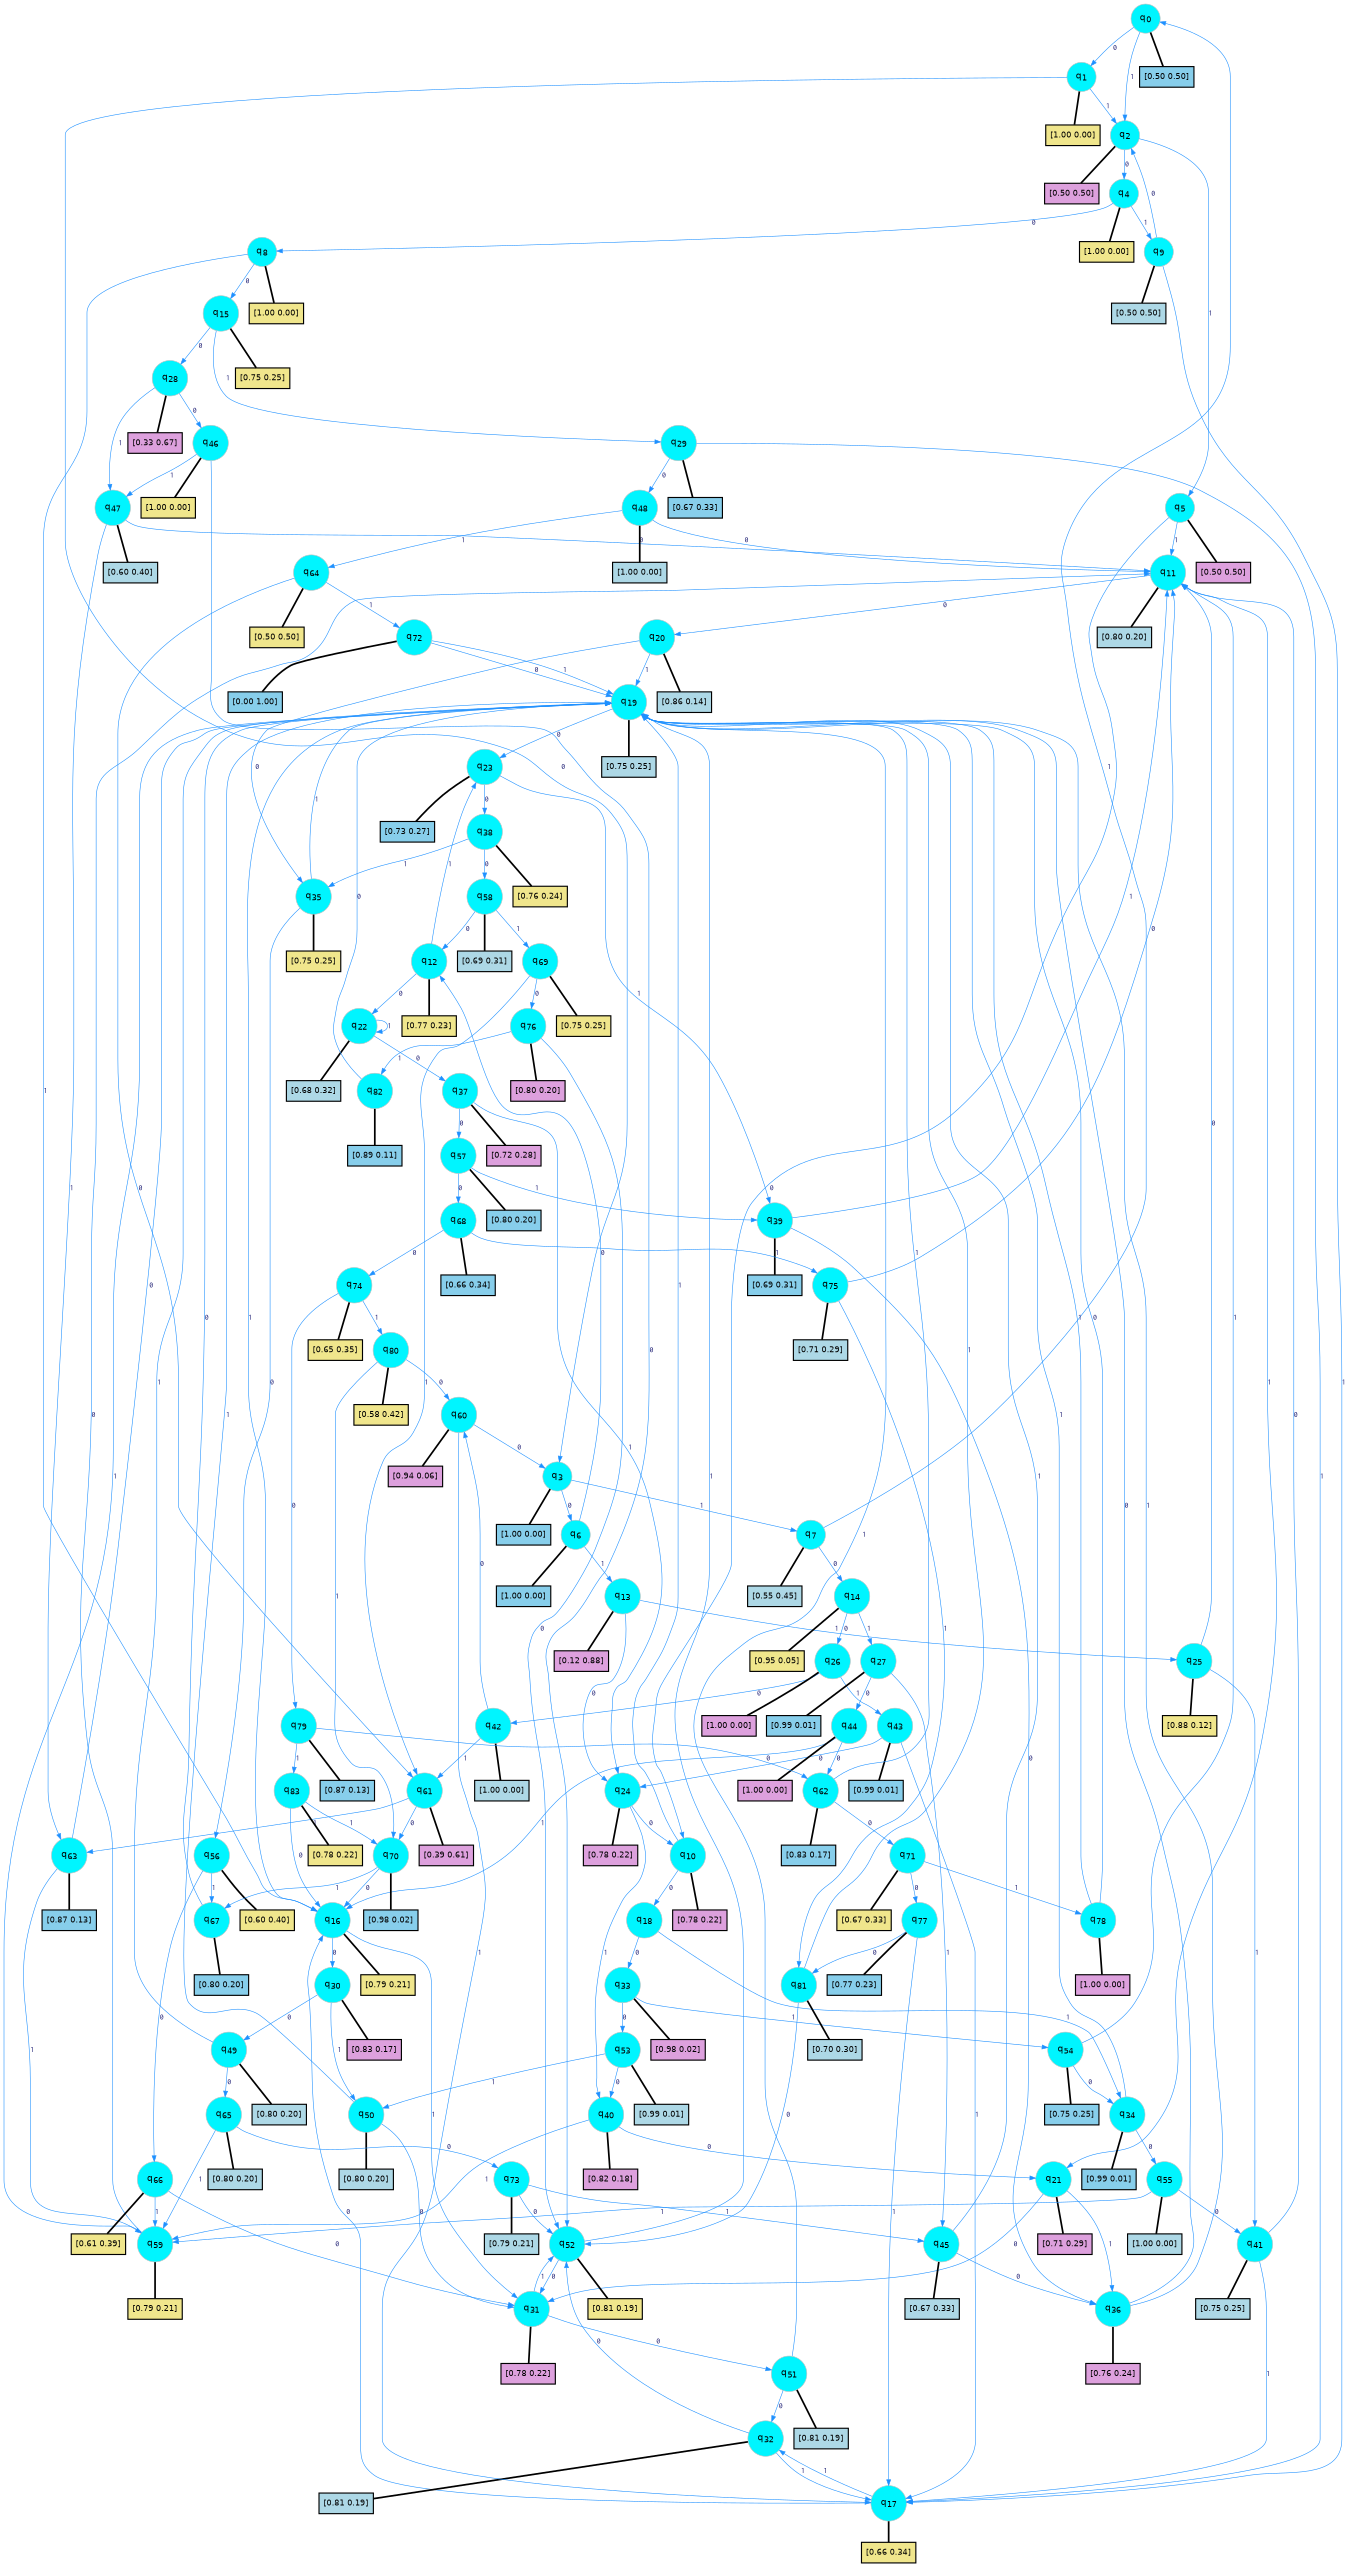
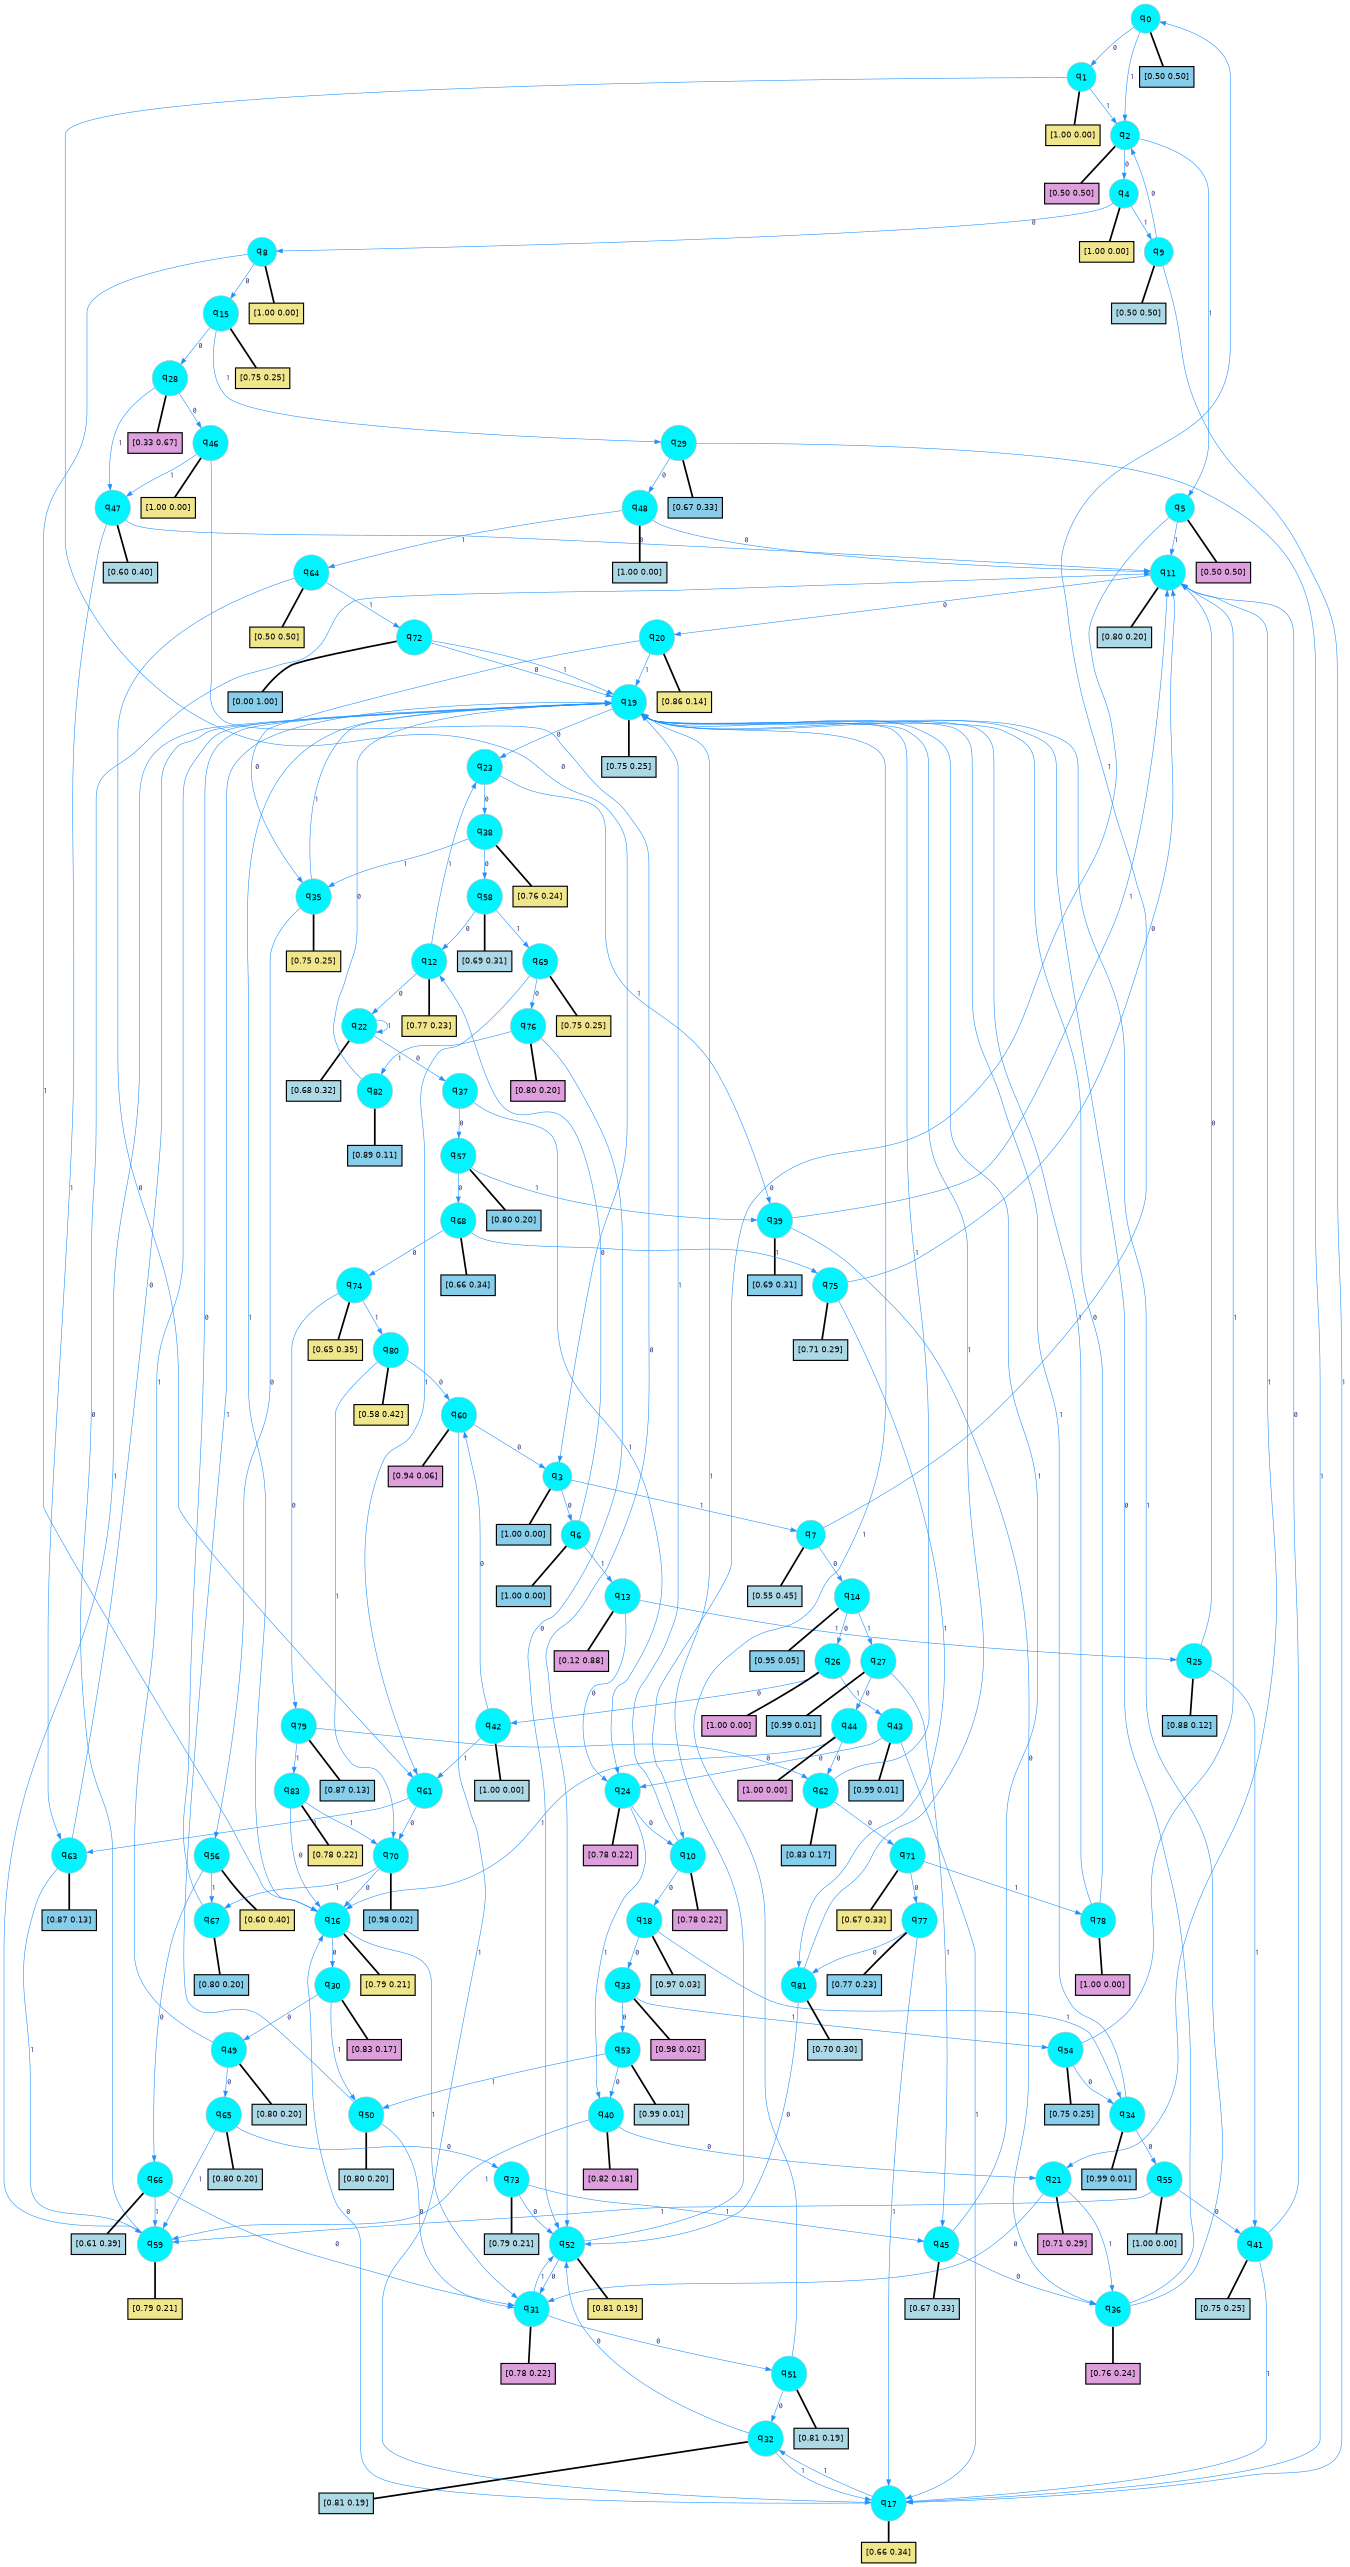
(684, 702) -> (684, 702)
(407, 832) -> none
(514, 1156) -> none
(777, 1661) -> (777, 1661)
(1190, 1726) -> (1190, 1726)
(446, 1855) -> none
none -> (678, 1985)
(98, 2244) -> (98, 2244)
